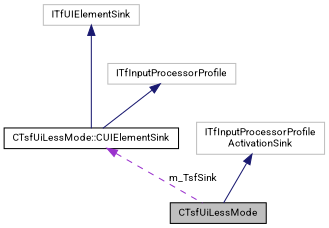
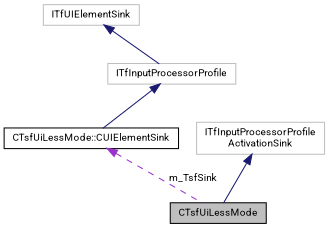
(91, 82) -> (136, 47)
